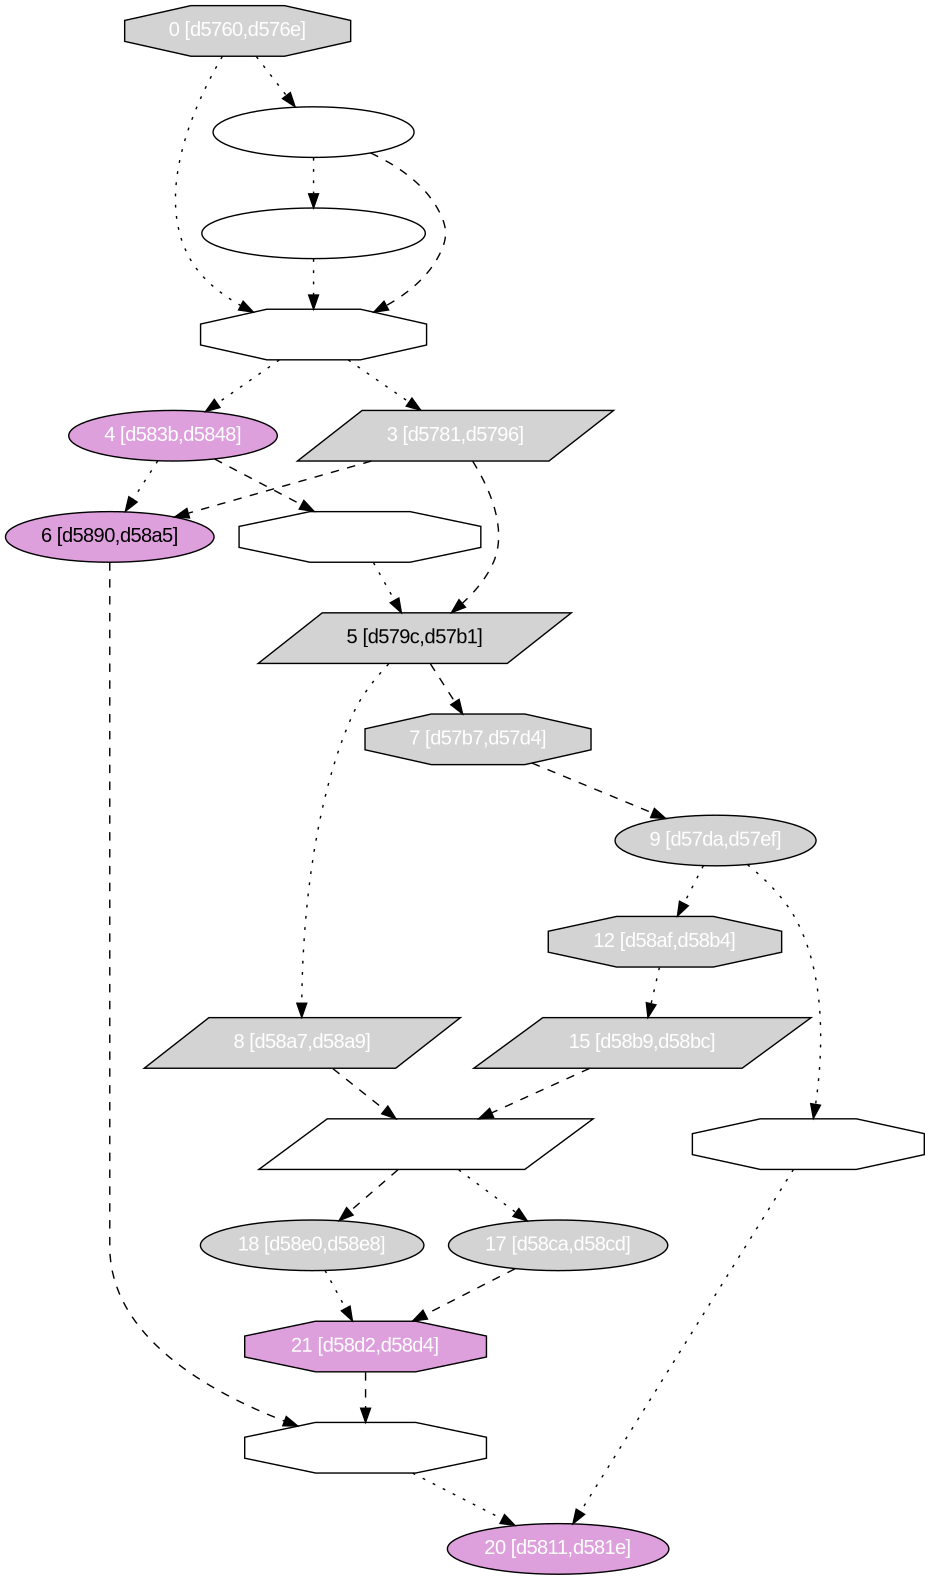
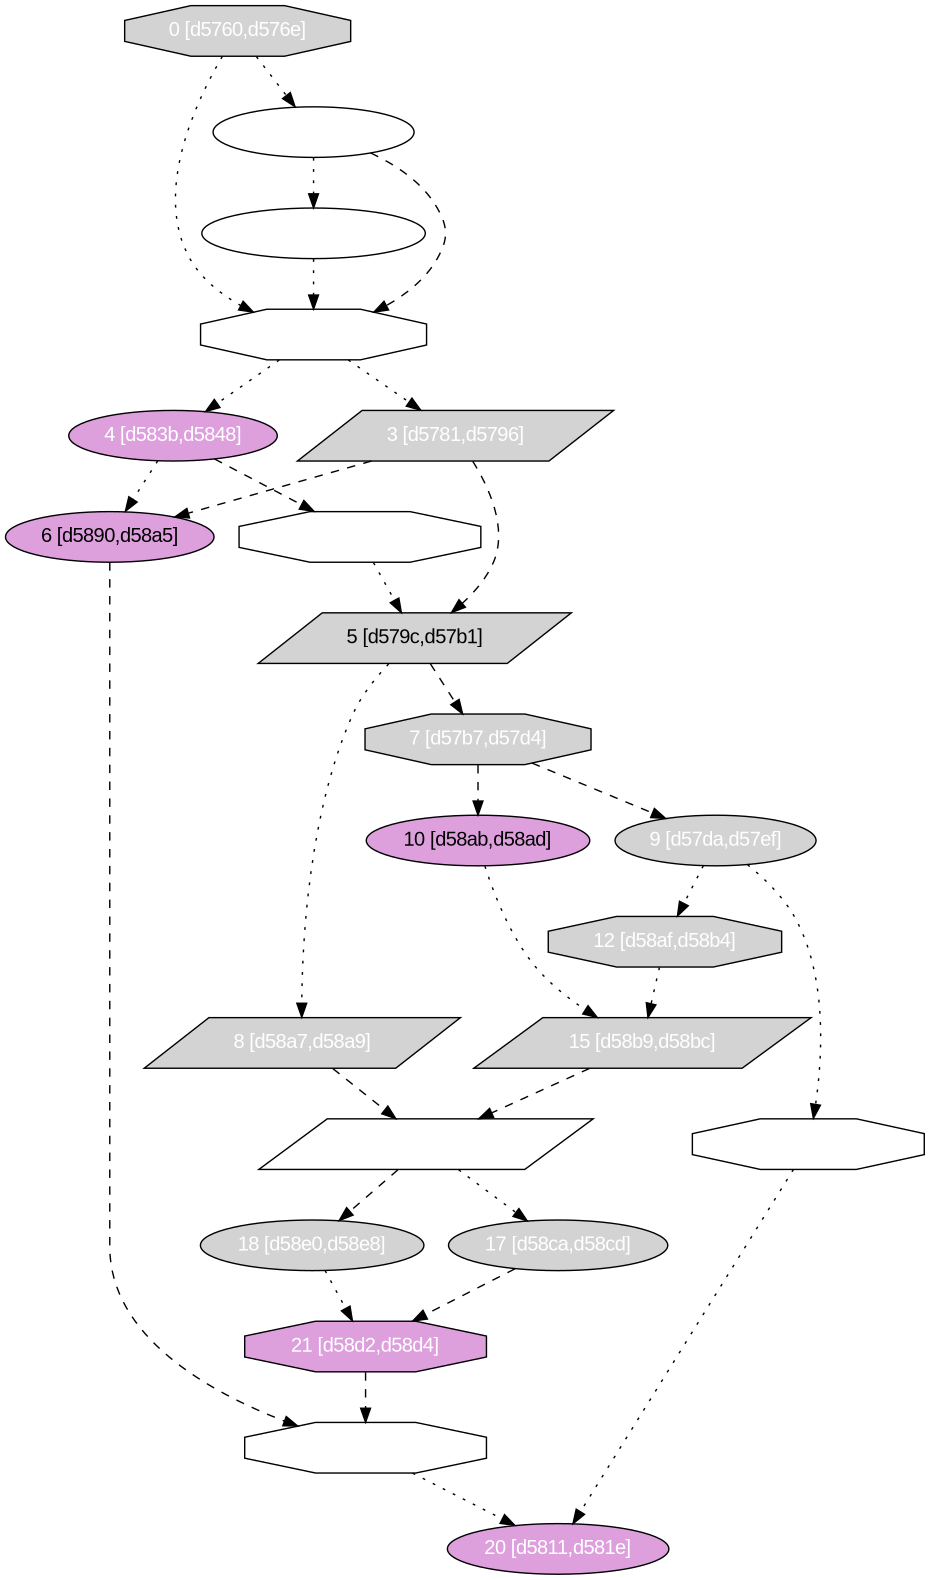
none -> (478, 841)
